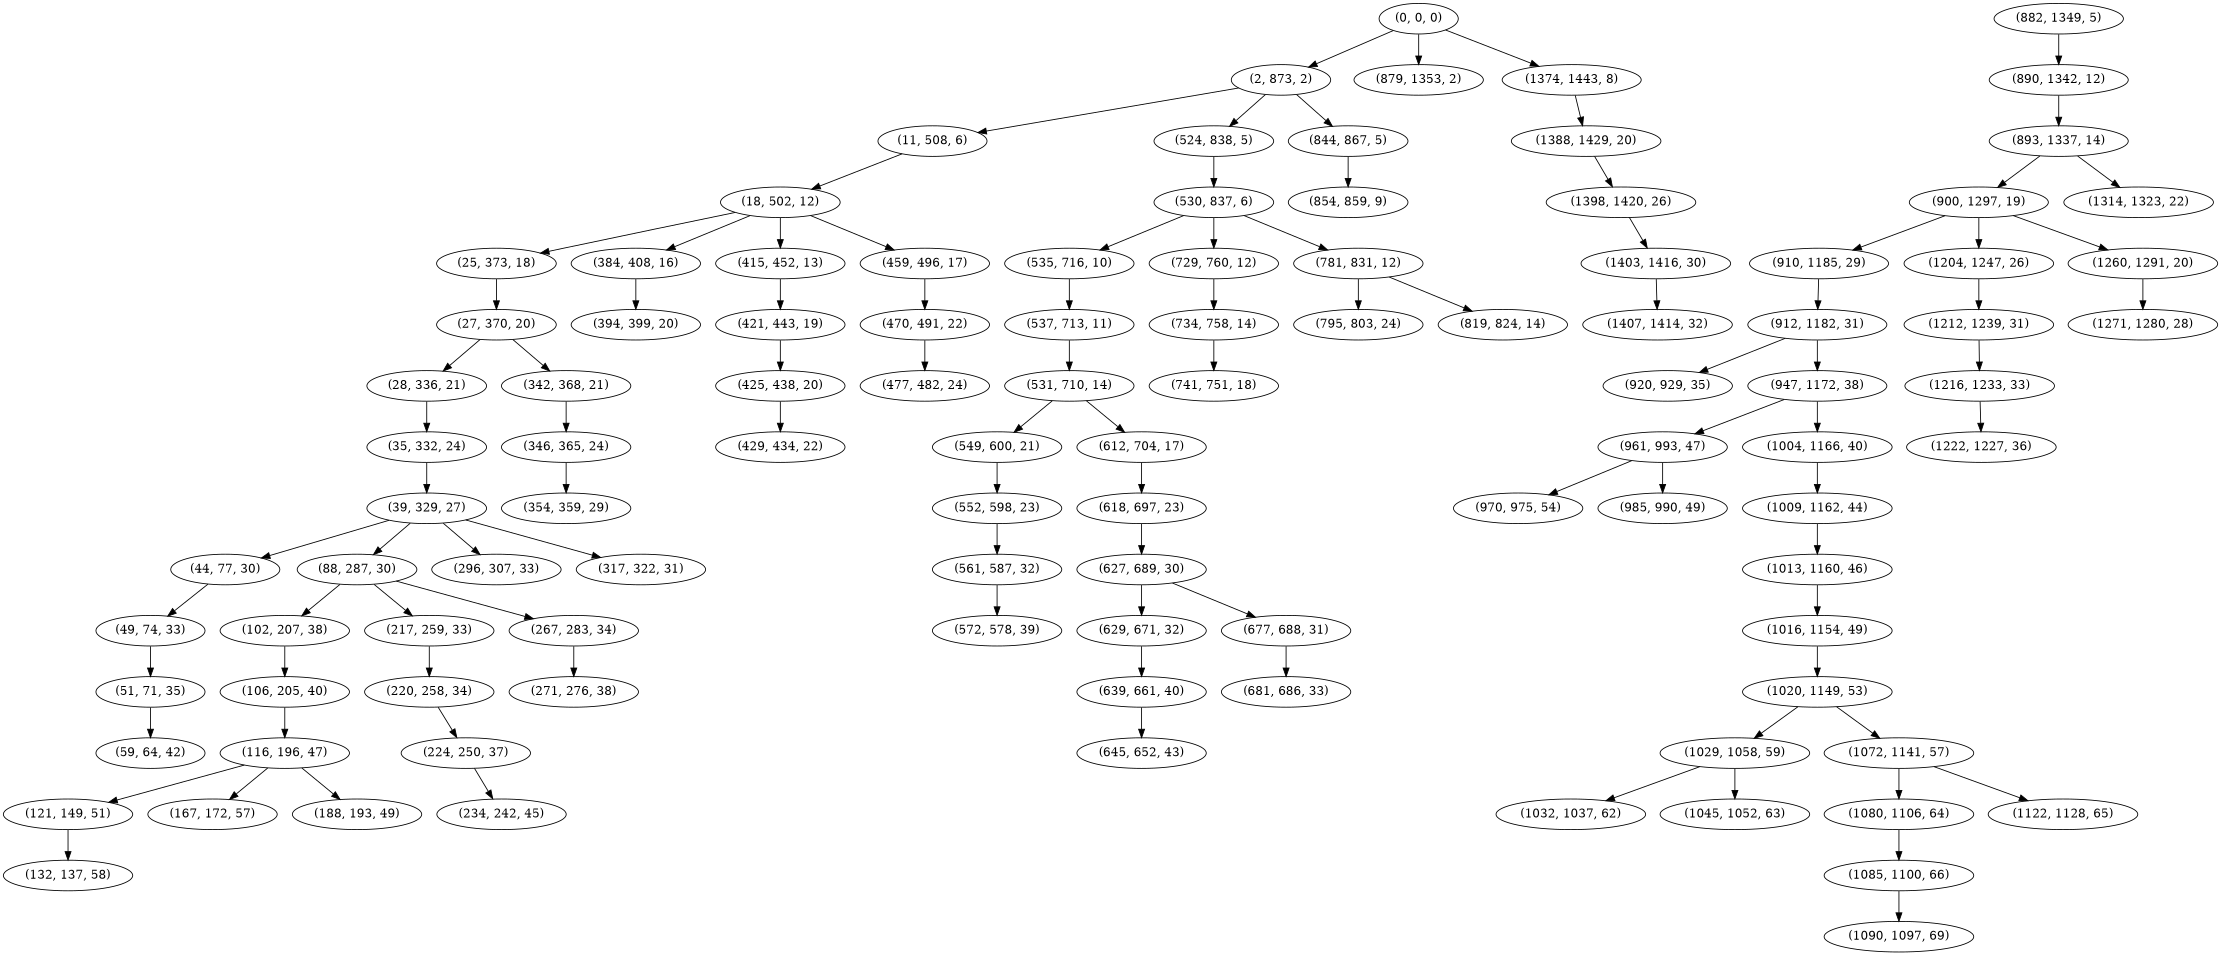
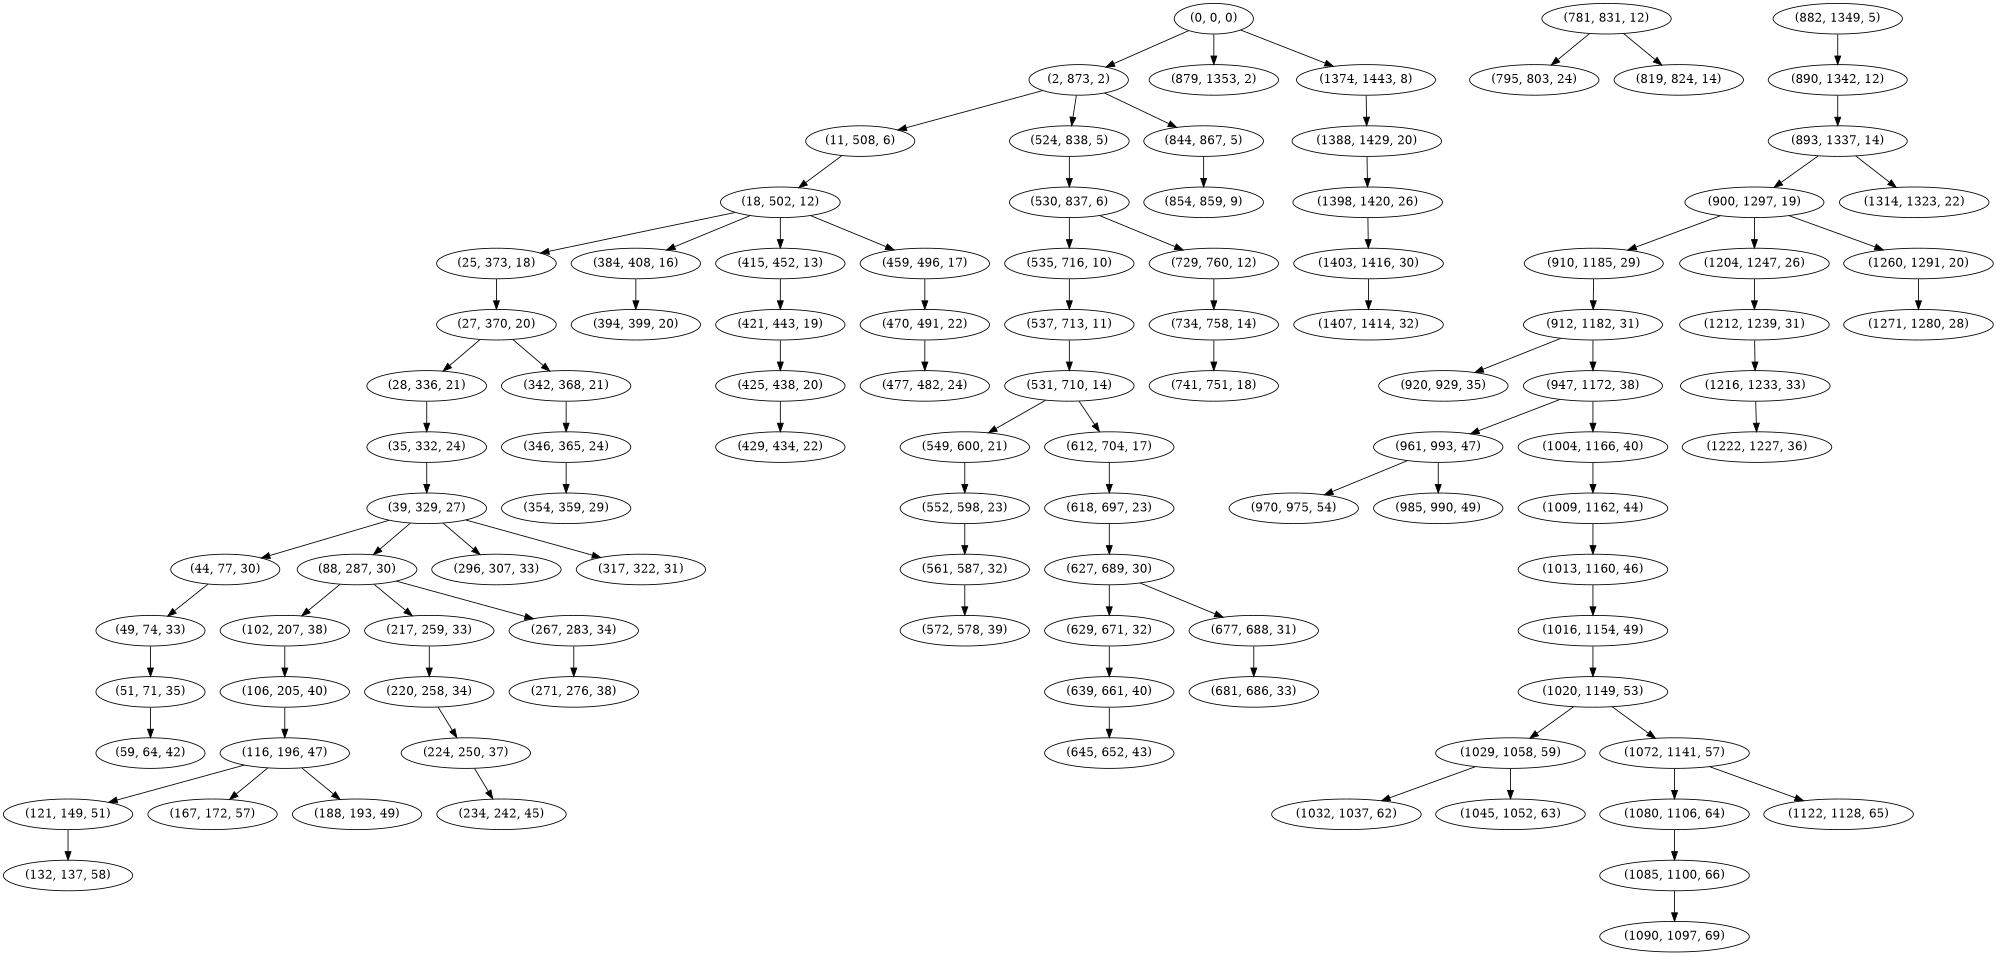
(1282, 231) -> none
